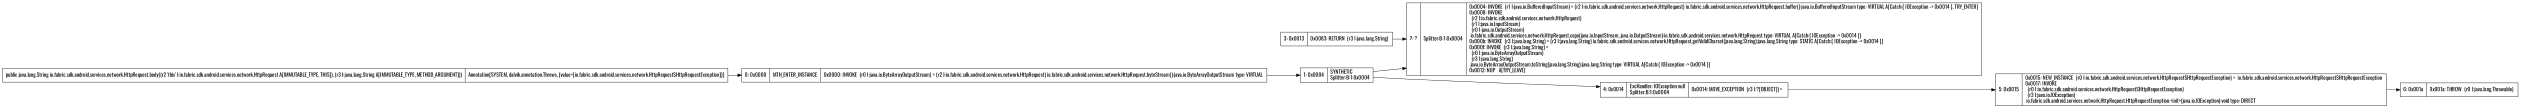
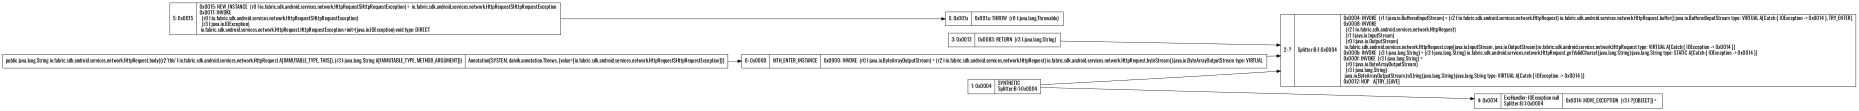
(1282, 75) -> (1272, 56)
(1890, 90) -> none
